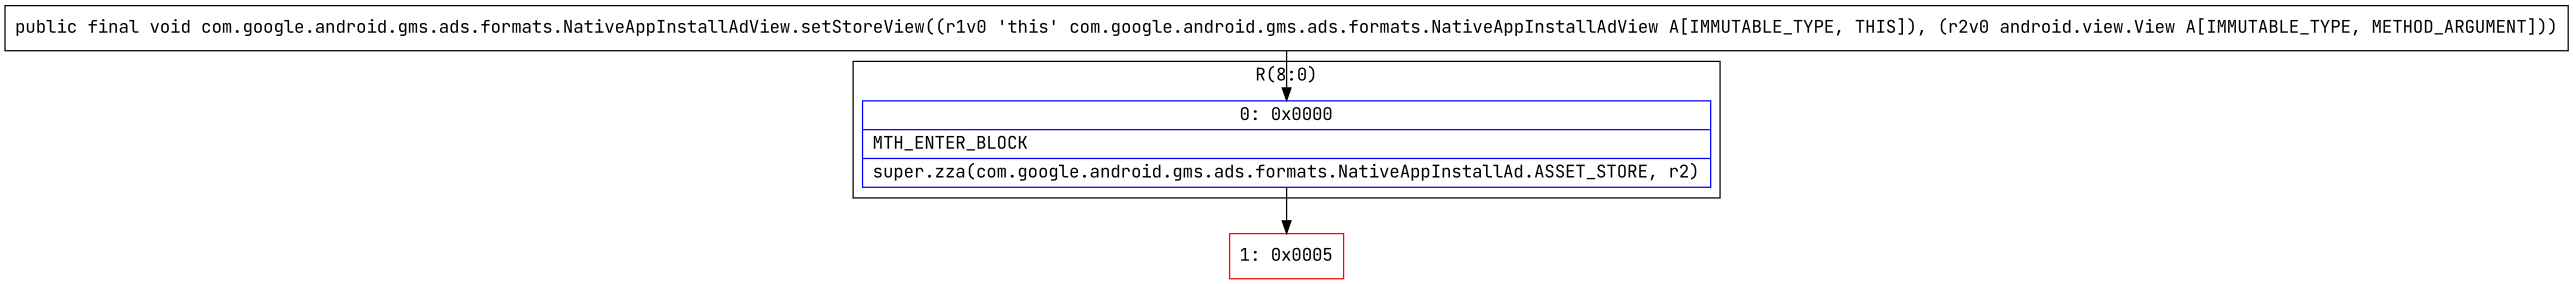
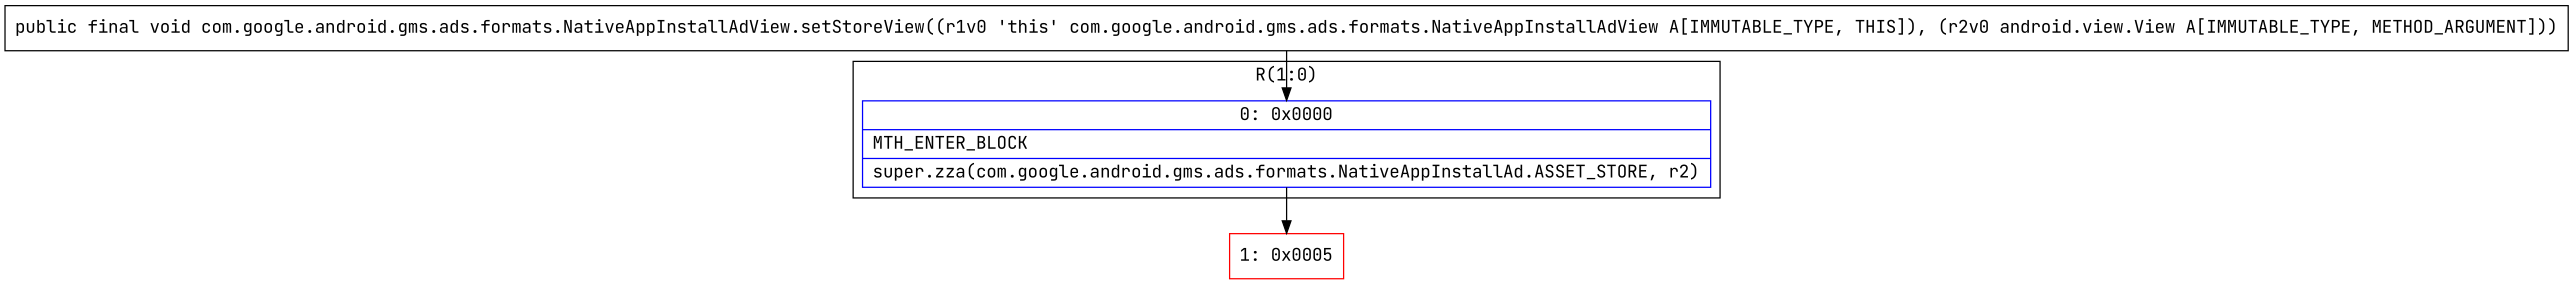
(1287, 76) -> (1287, 76)
